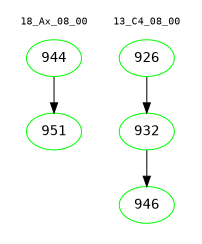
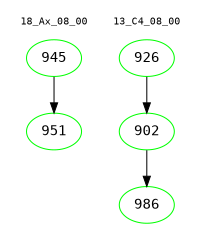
(54, 58) -> (54, 58)
(147, 132) -> (147, 132)
(147, 205) -> (147, 205)
